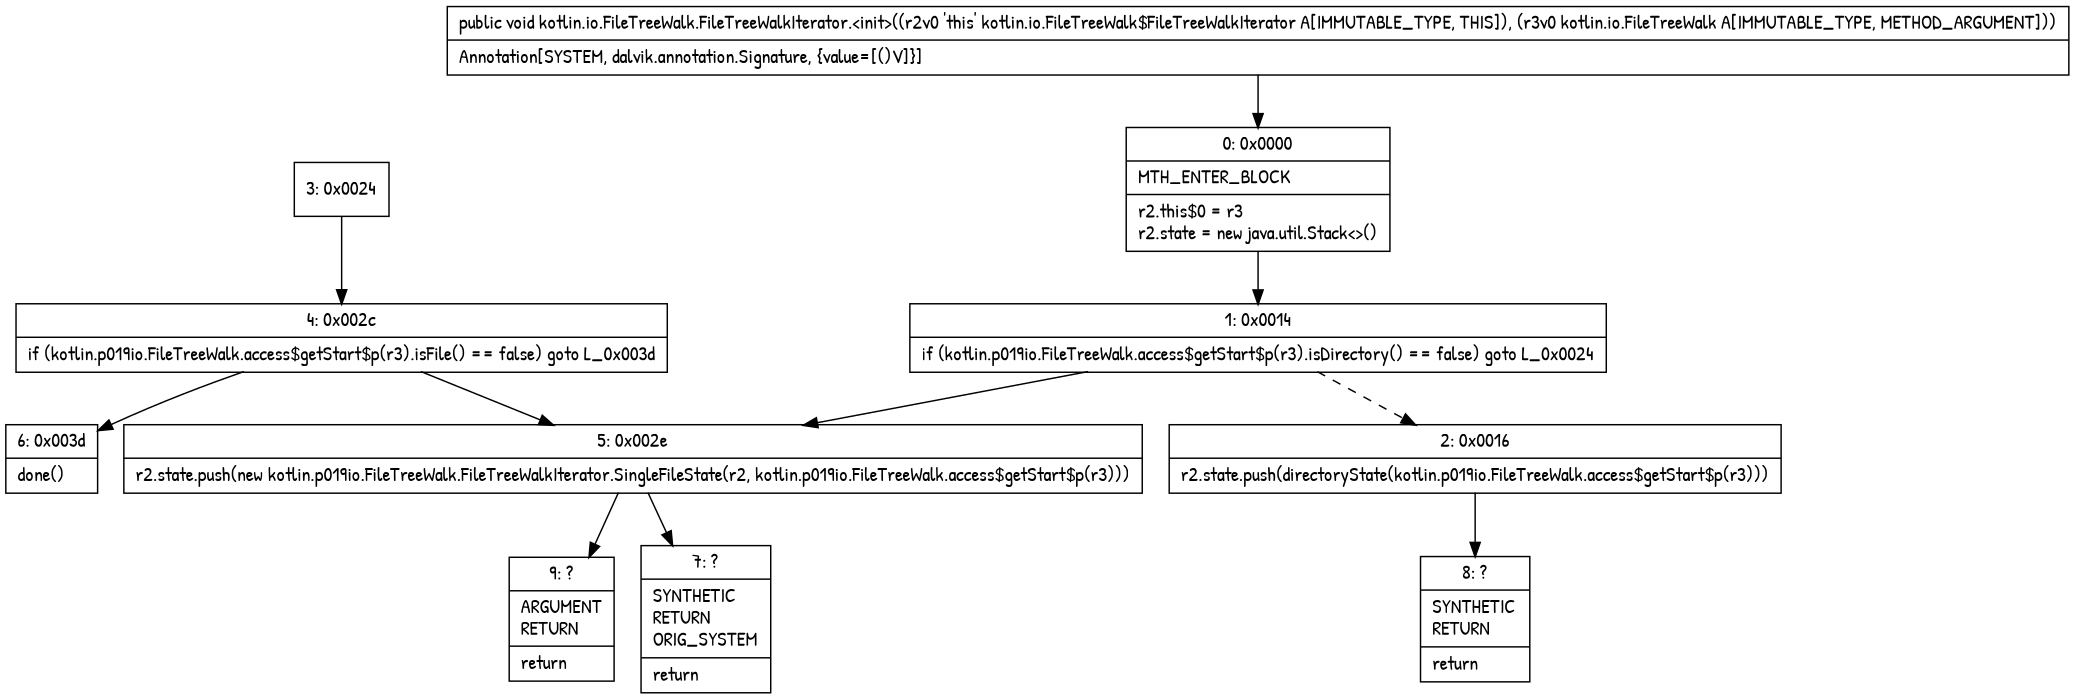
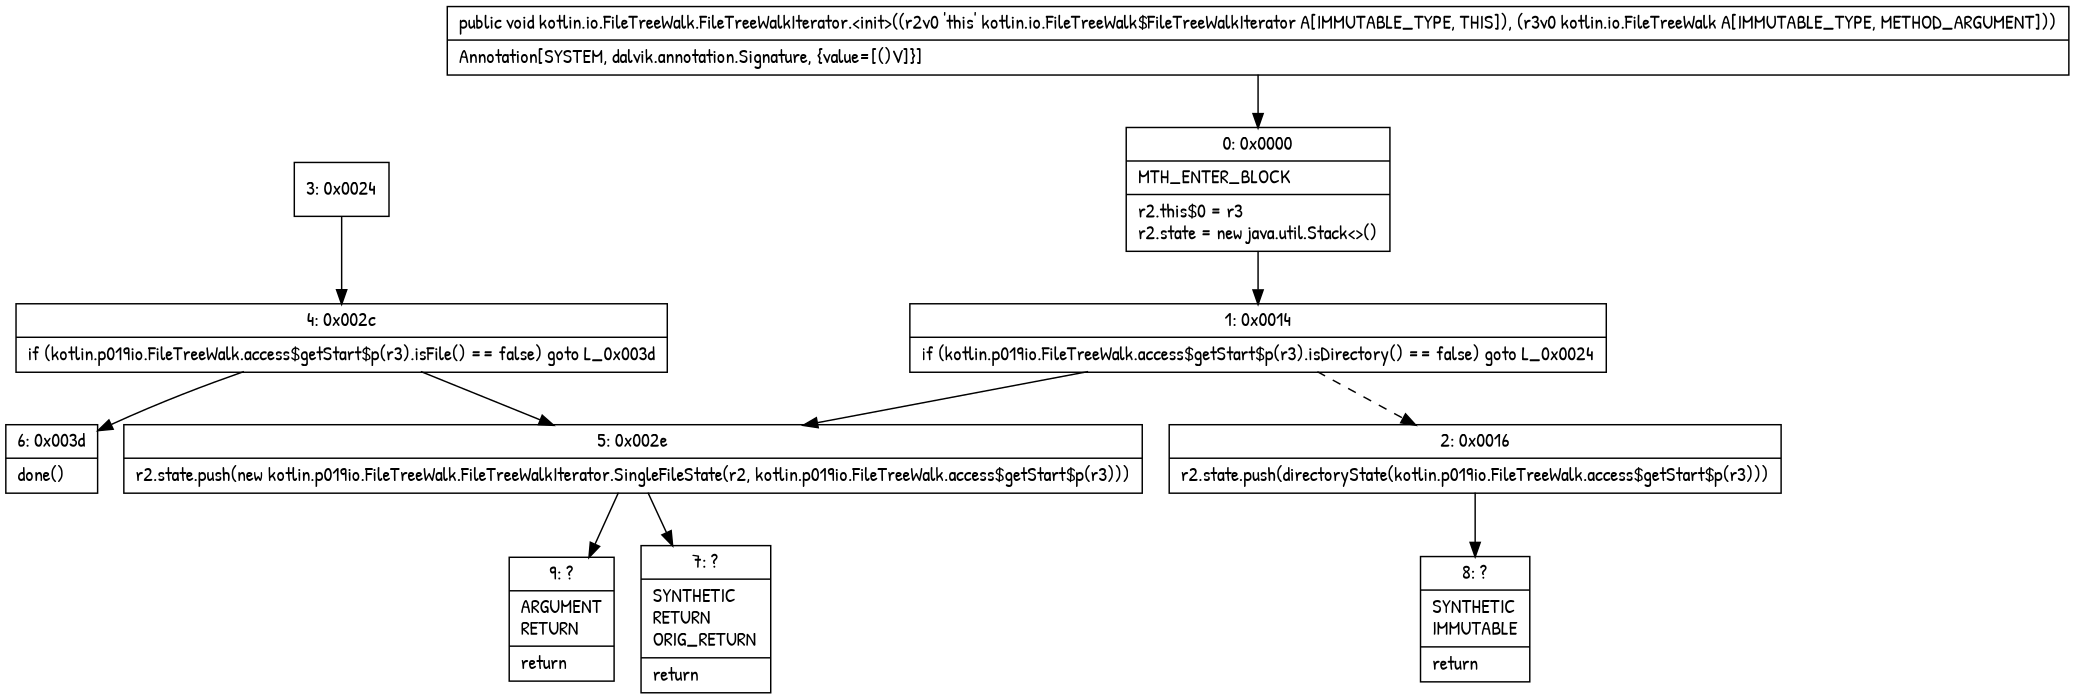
(1461, 629) -> (1475, 629)
(706, 640) -> (705, 640)
